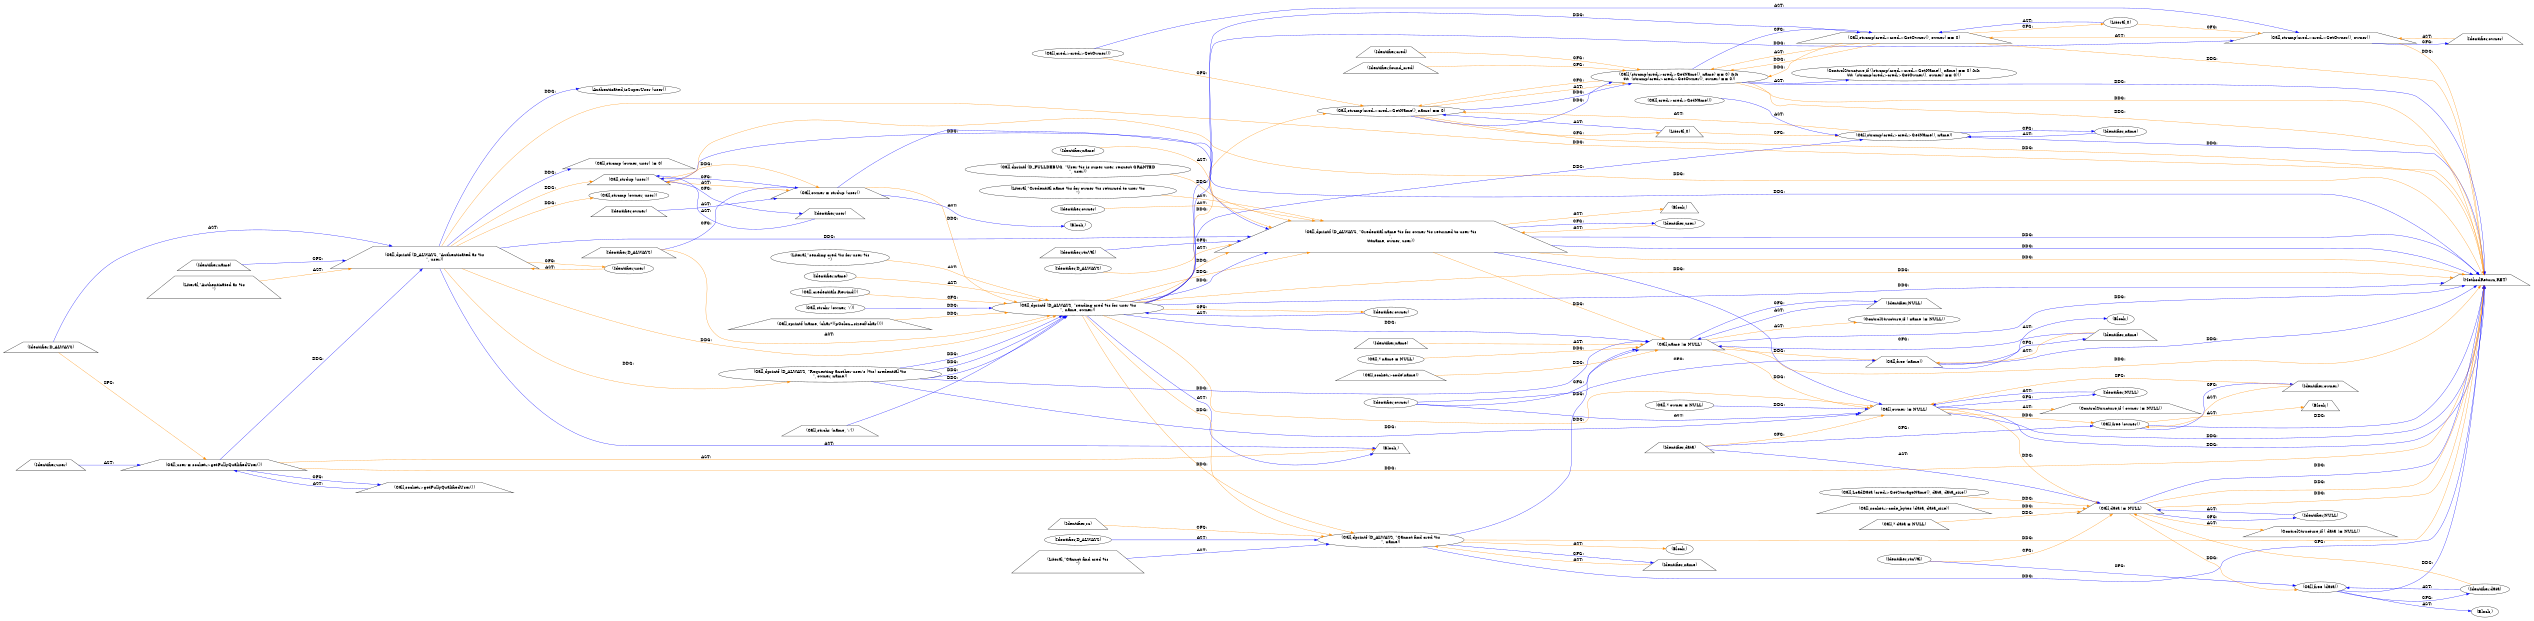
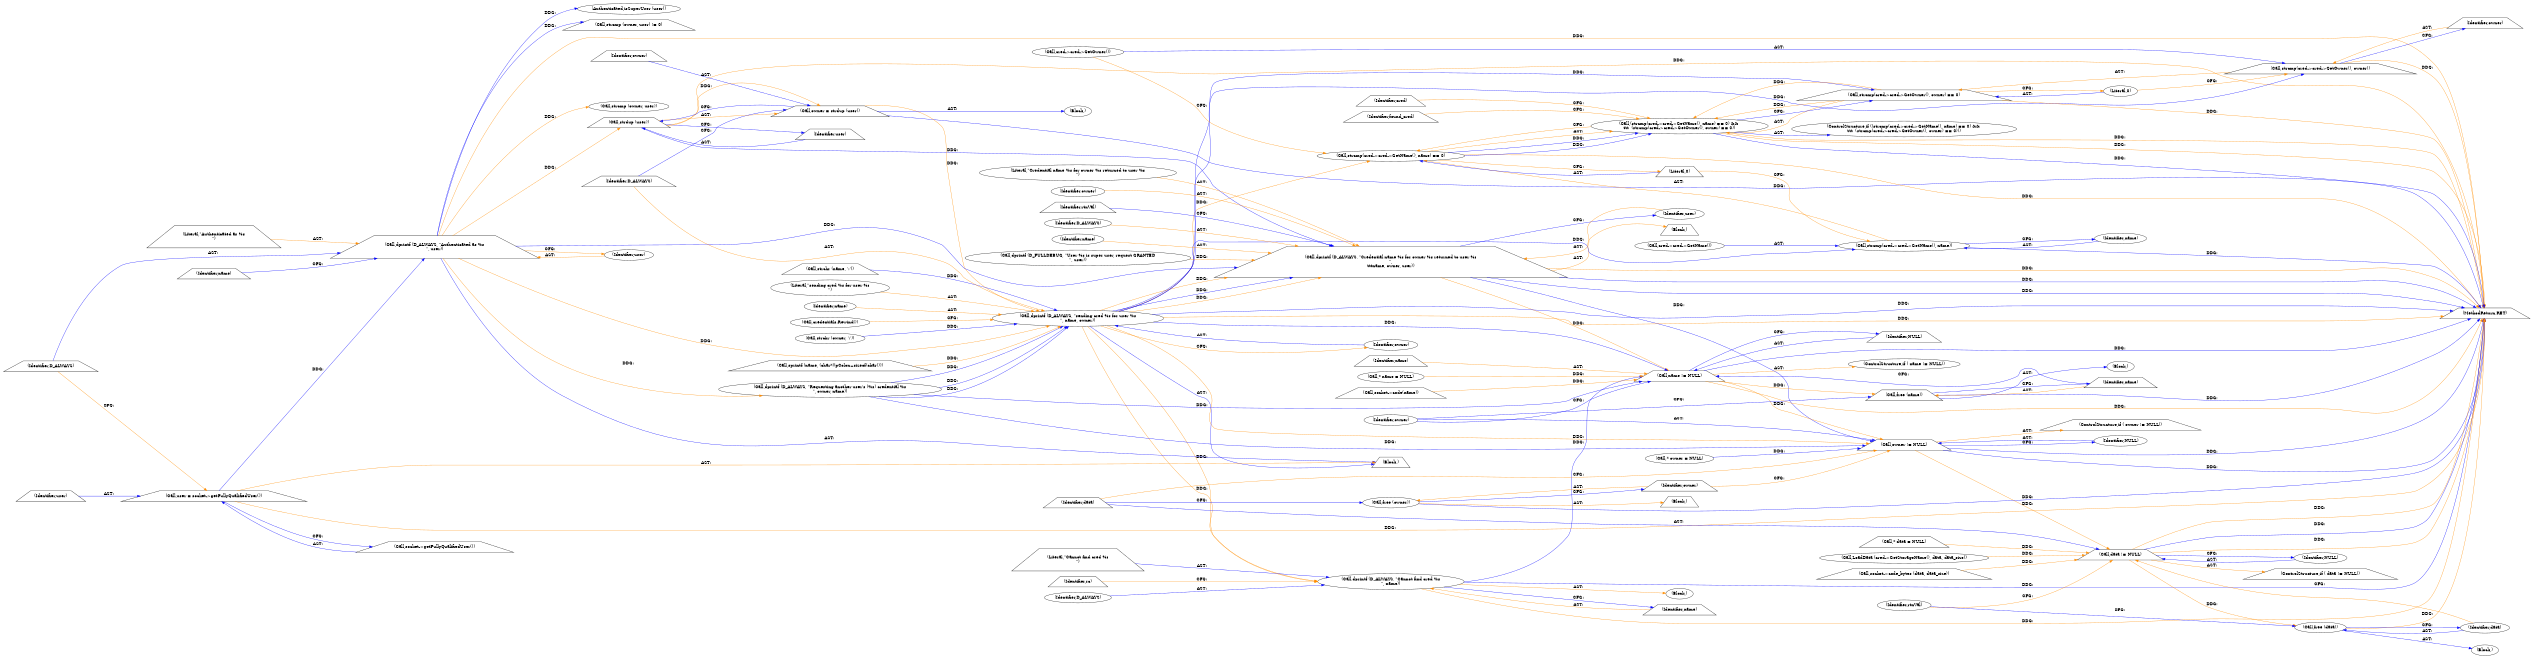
(1582, 176) -> (1634, 65)
(2019, 418) -> none
(2461, 479) -> (2469, 517)
